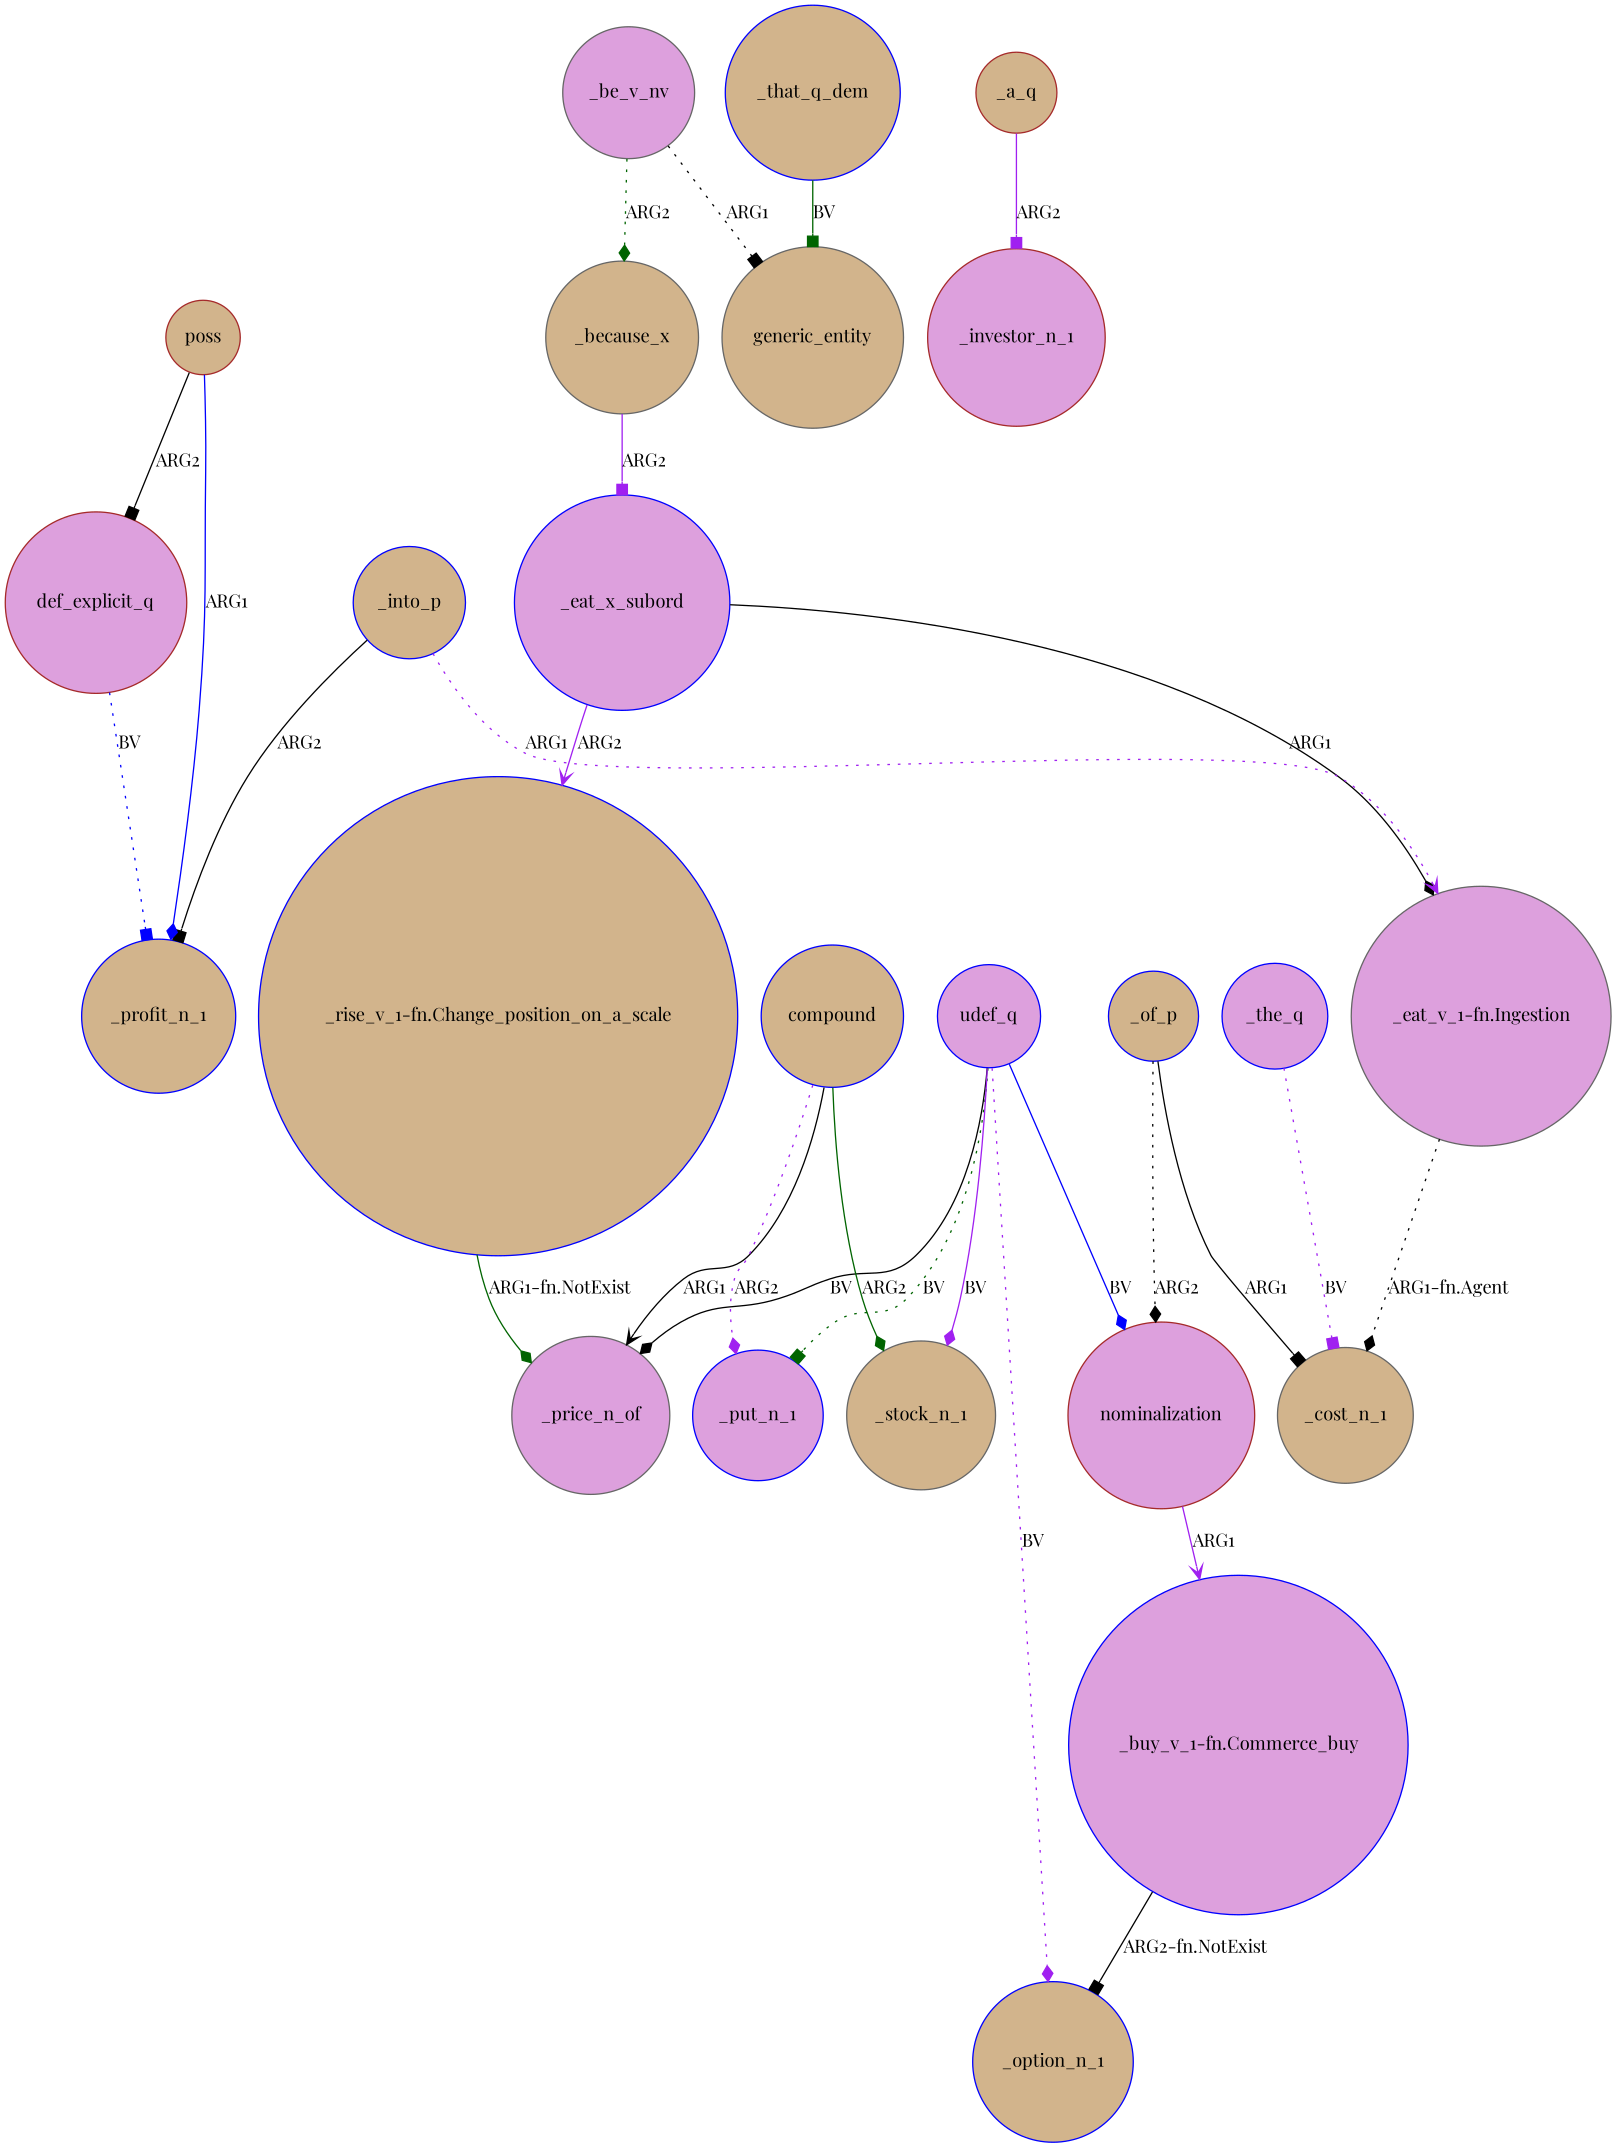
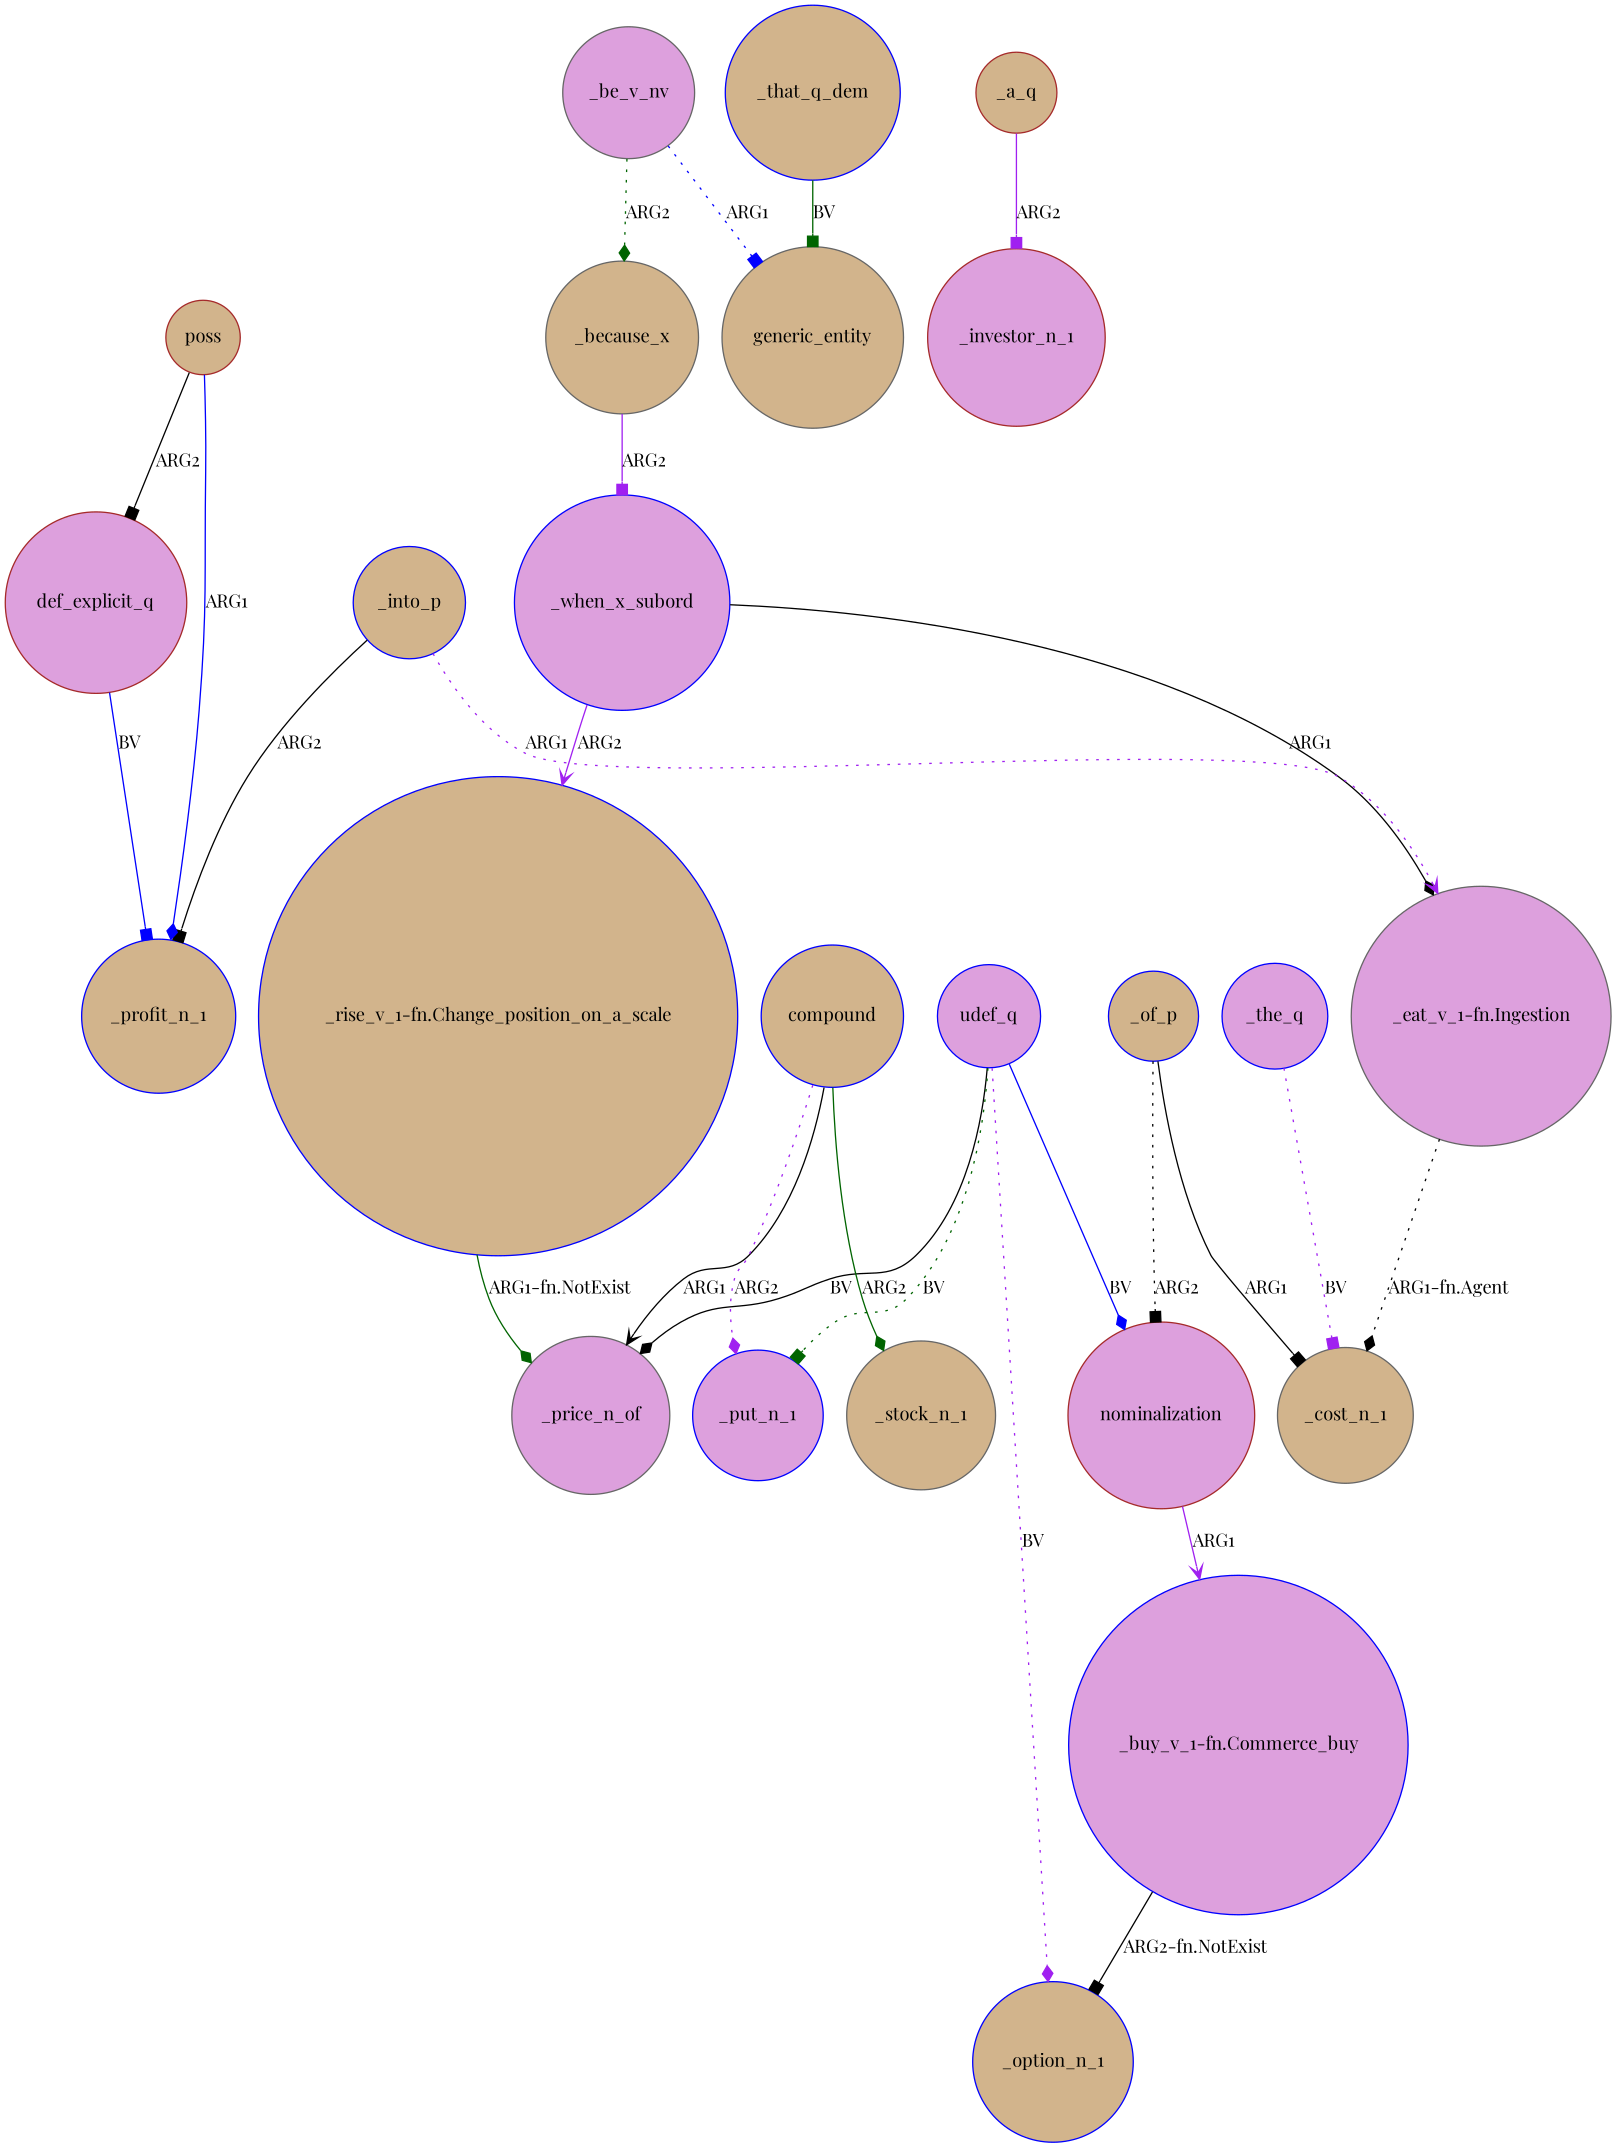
(709, 200) -> (709, 200)
(622, 603) -> (622, 603)
(127, 810) -> (127, 810)
(1153, 1184) -> (1153, 1184)
(976, 1200) -> none
